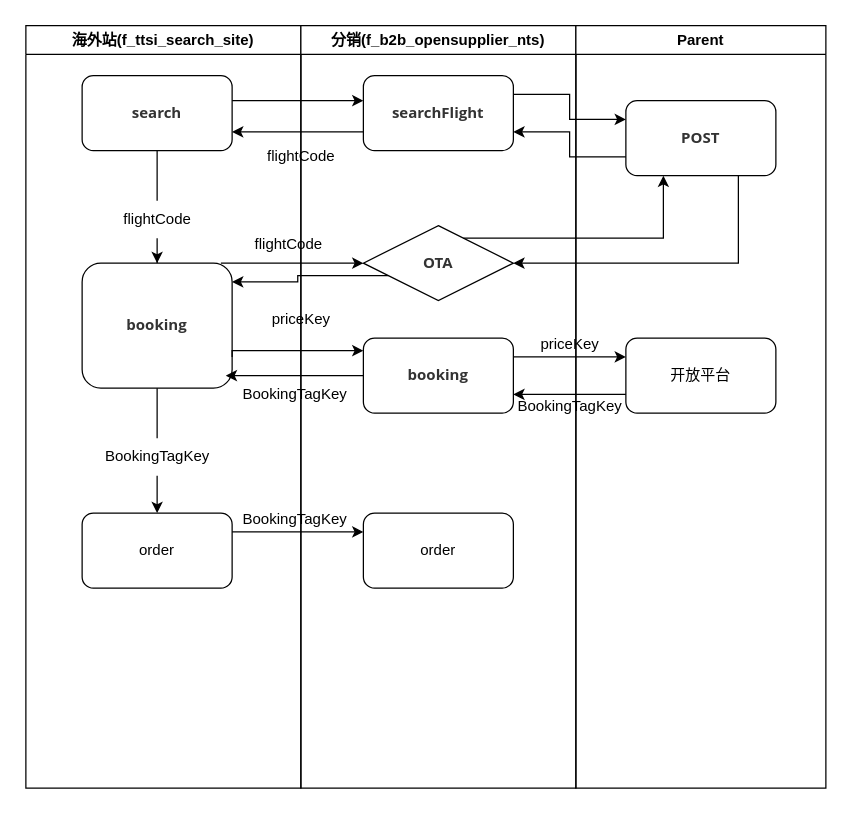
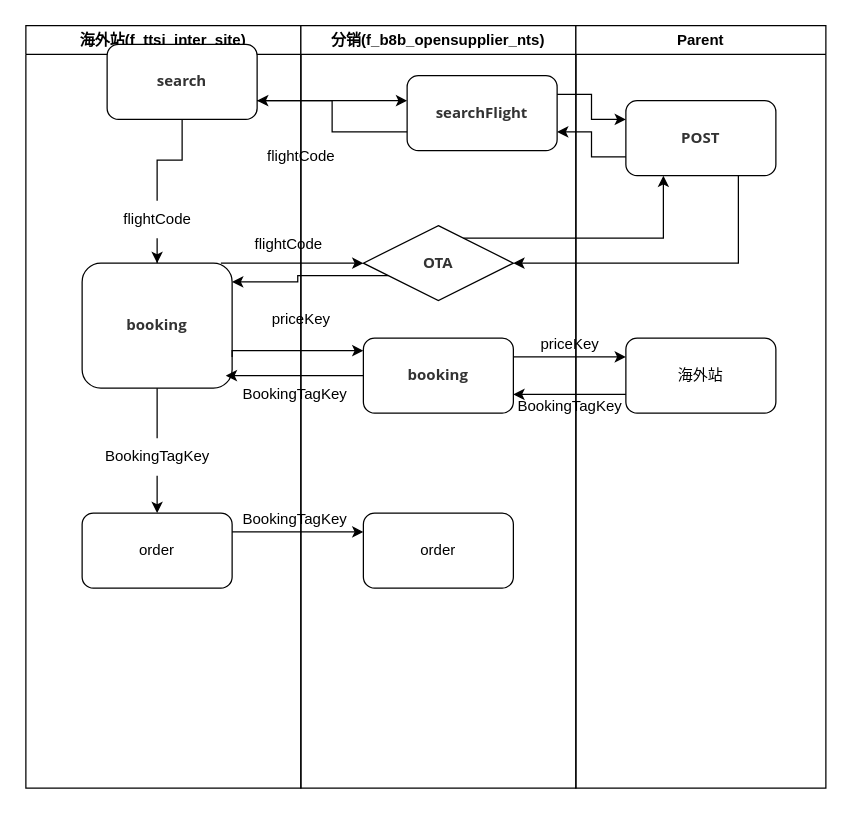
(163, 41) -> (163, 41)
(438, 41) -> (438, 41)
(157, 113) -> (182, 82)
(438, 113) -> (482, 113)
(701, 376) -> (701, 376)
